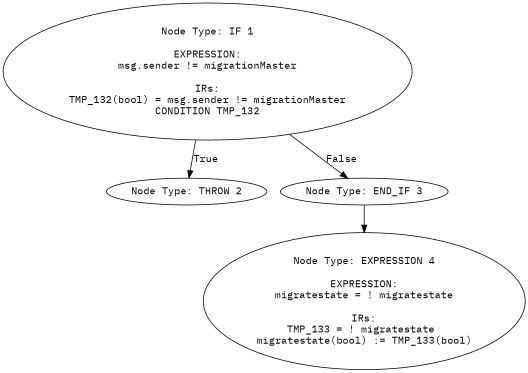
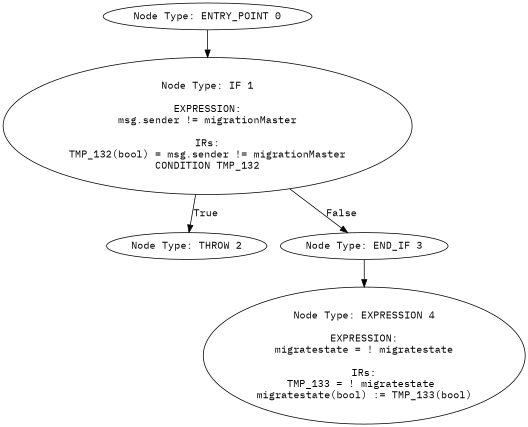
none -> (208, 16)
